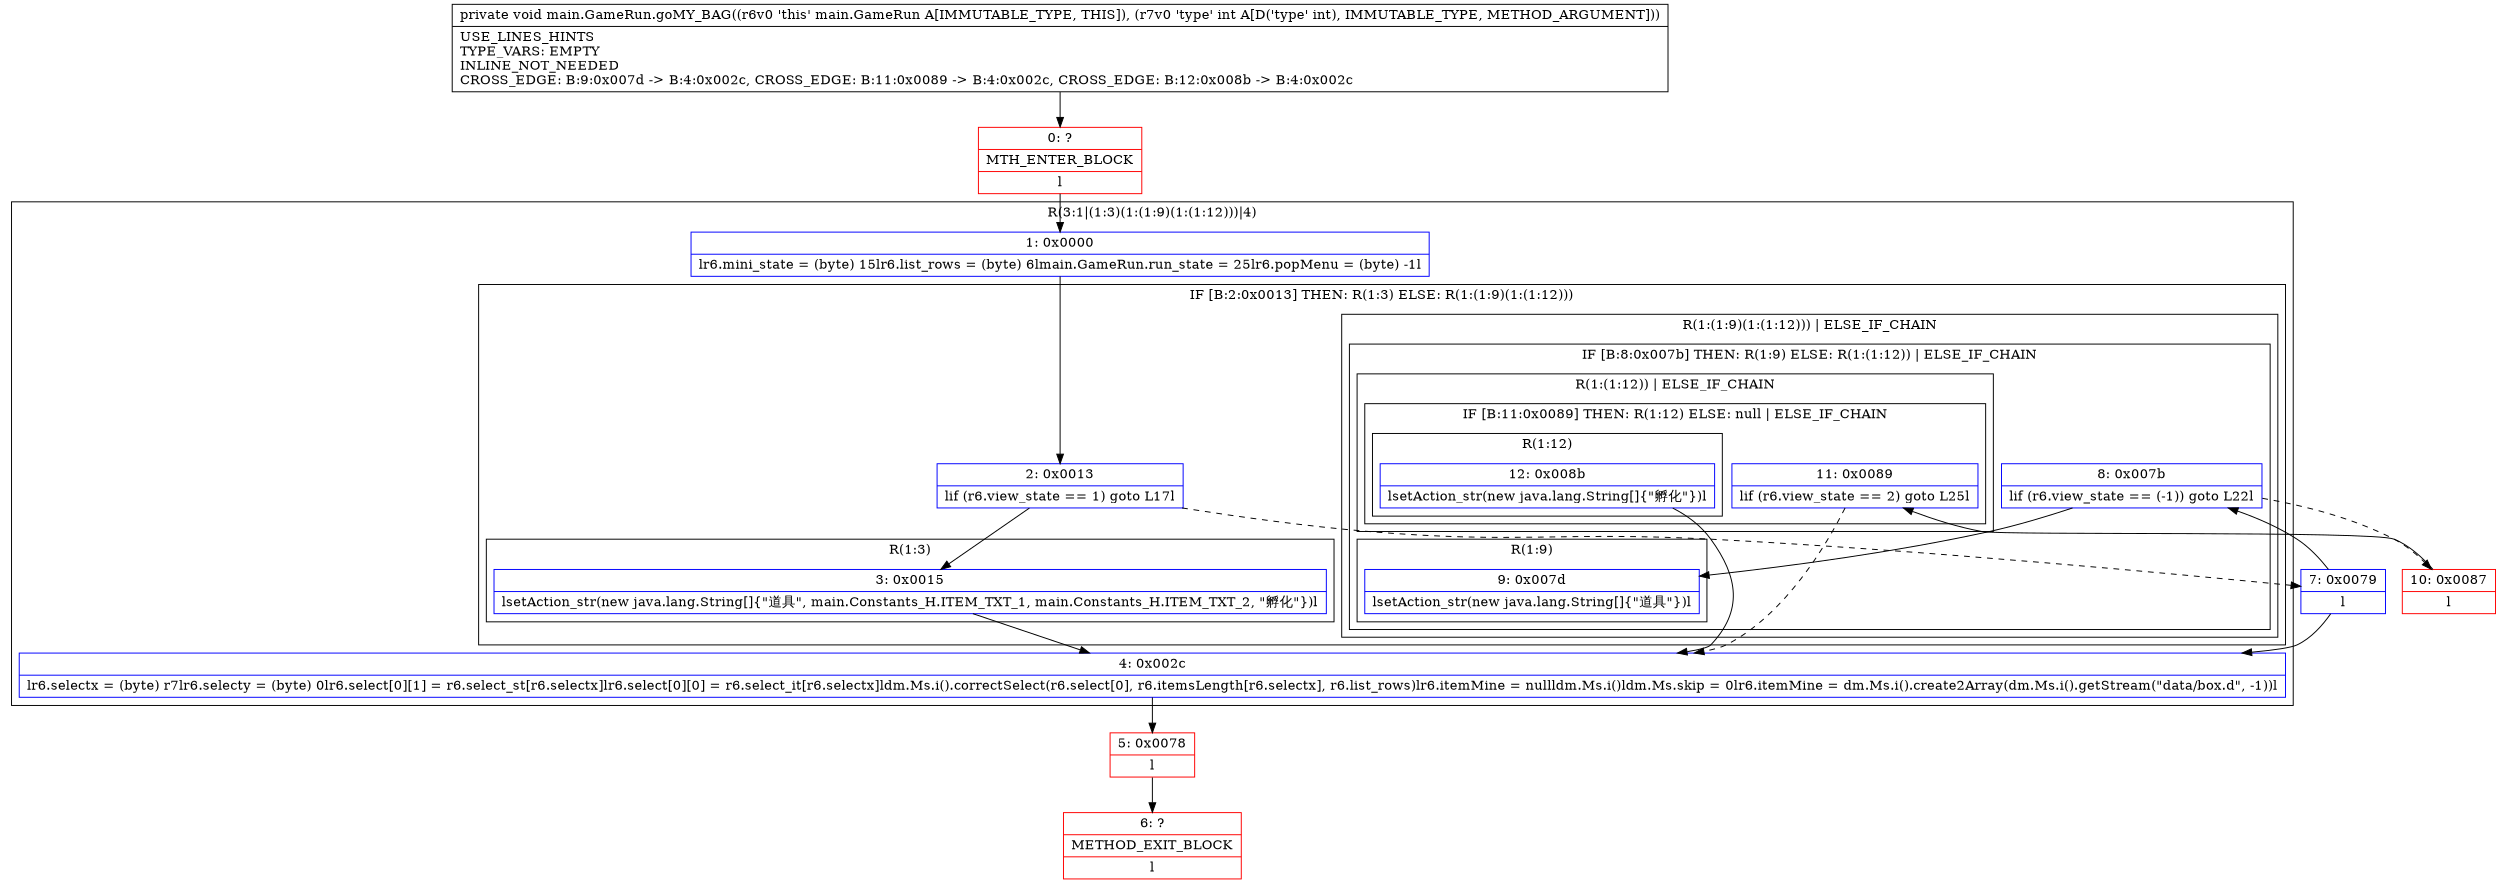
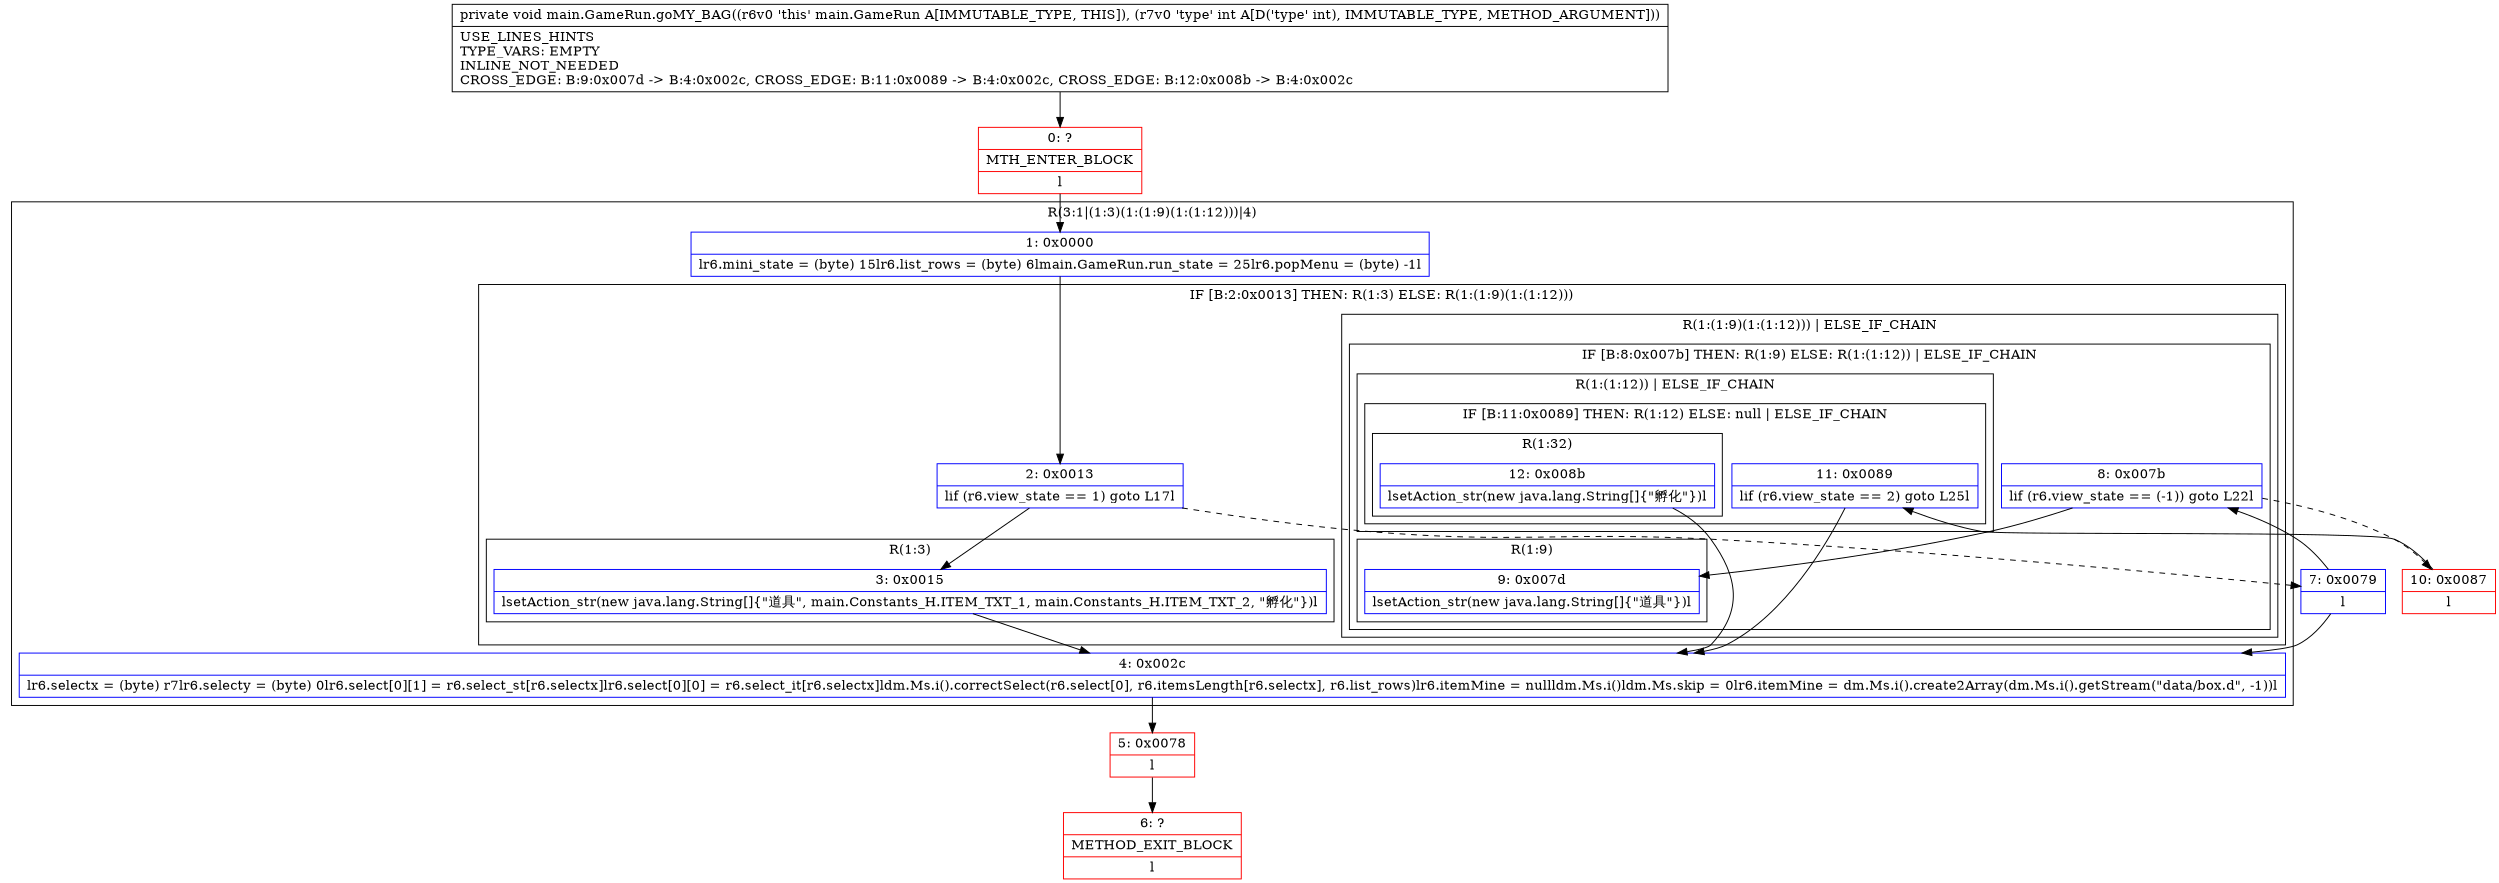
(1547, 445) -> (1547, 445)
(1788, 594) -> (1788, 594)
